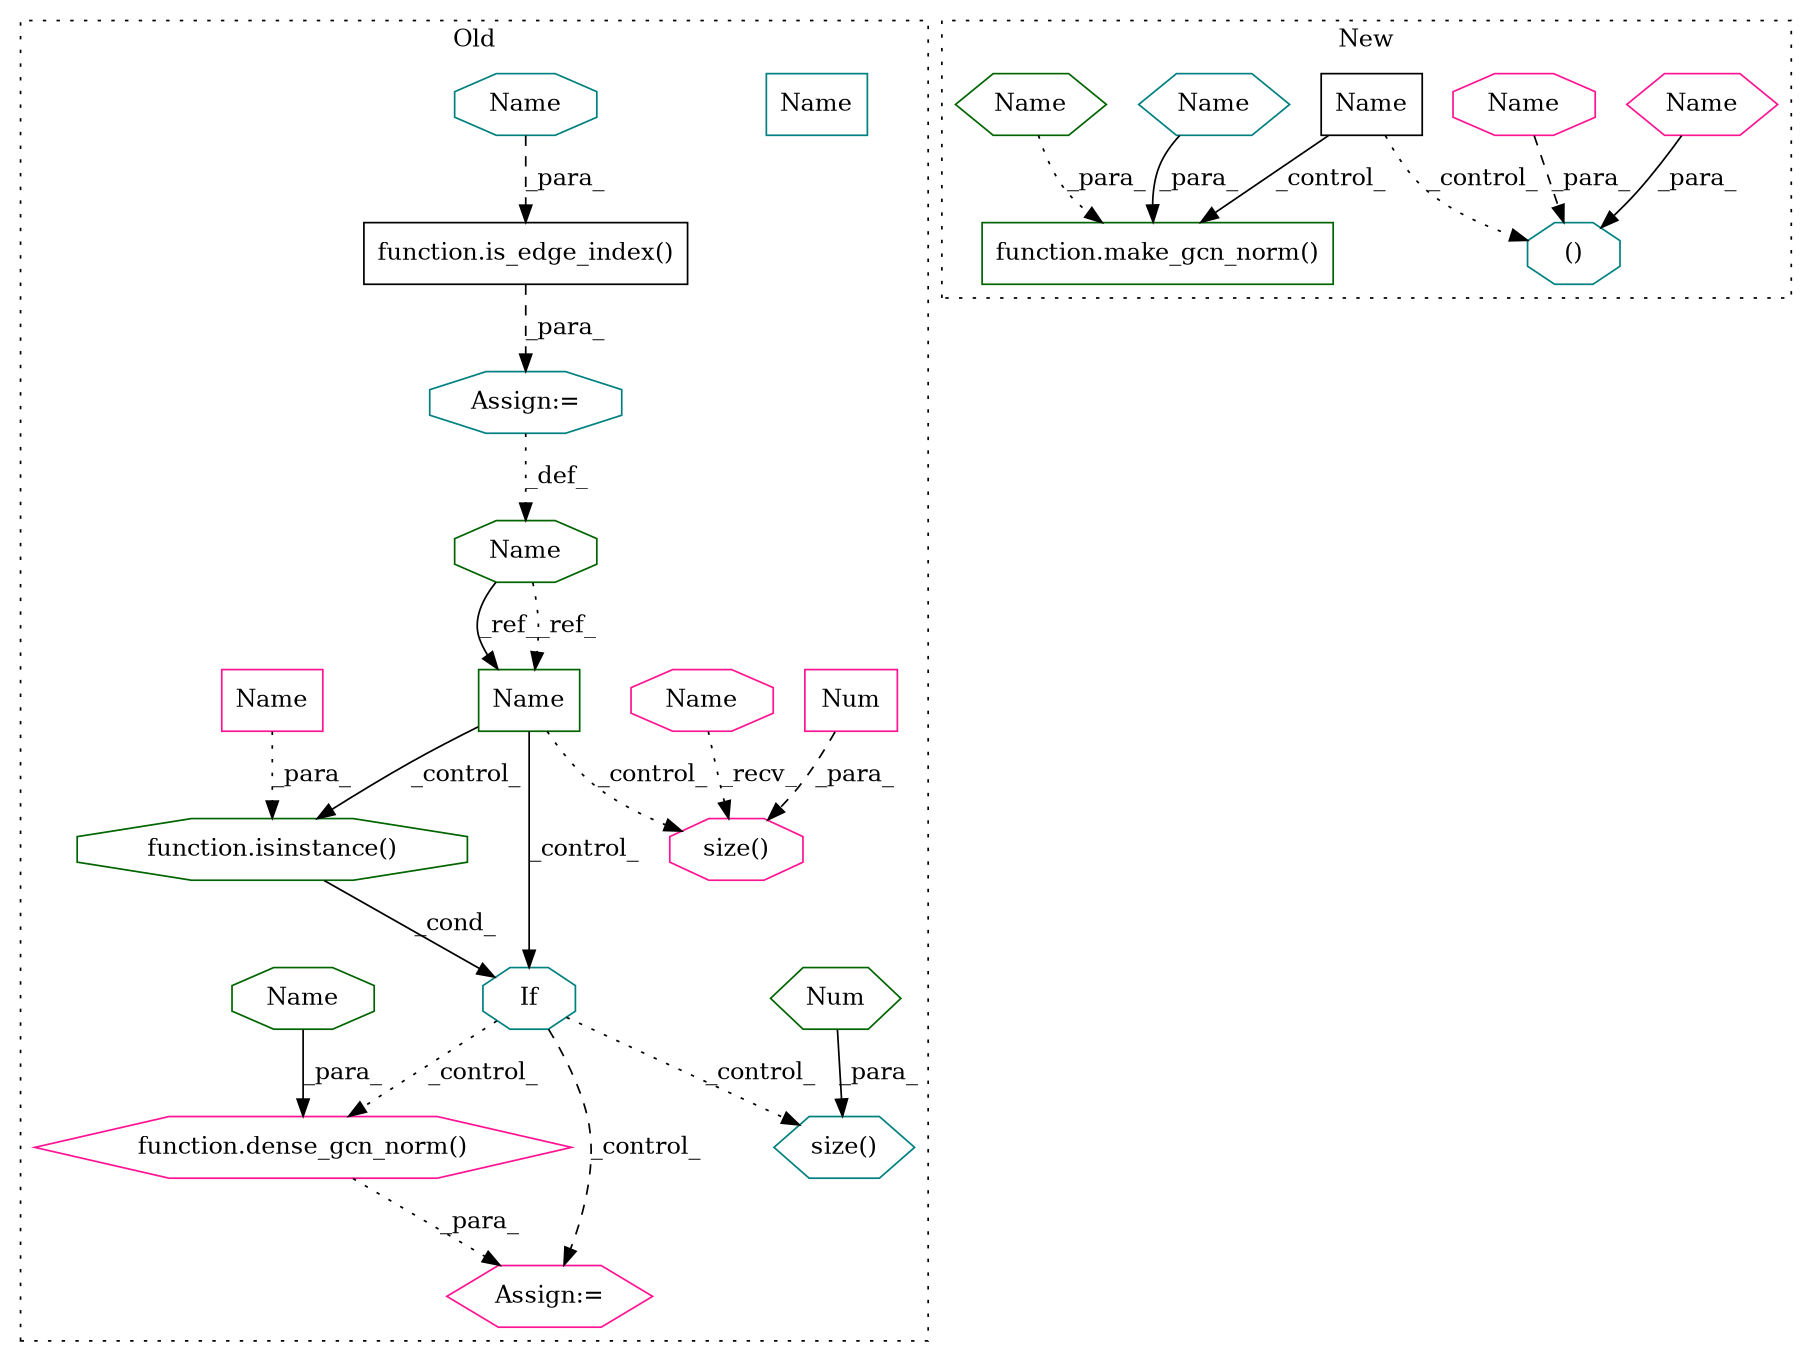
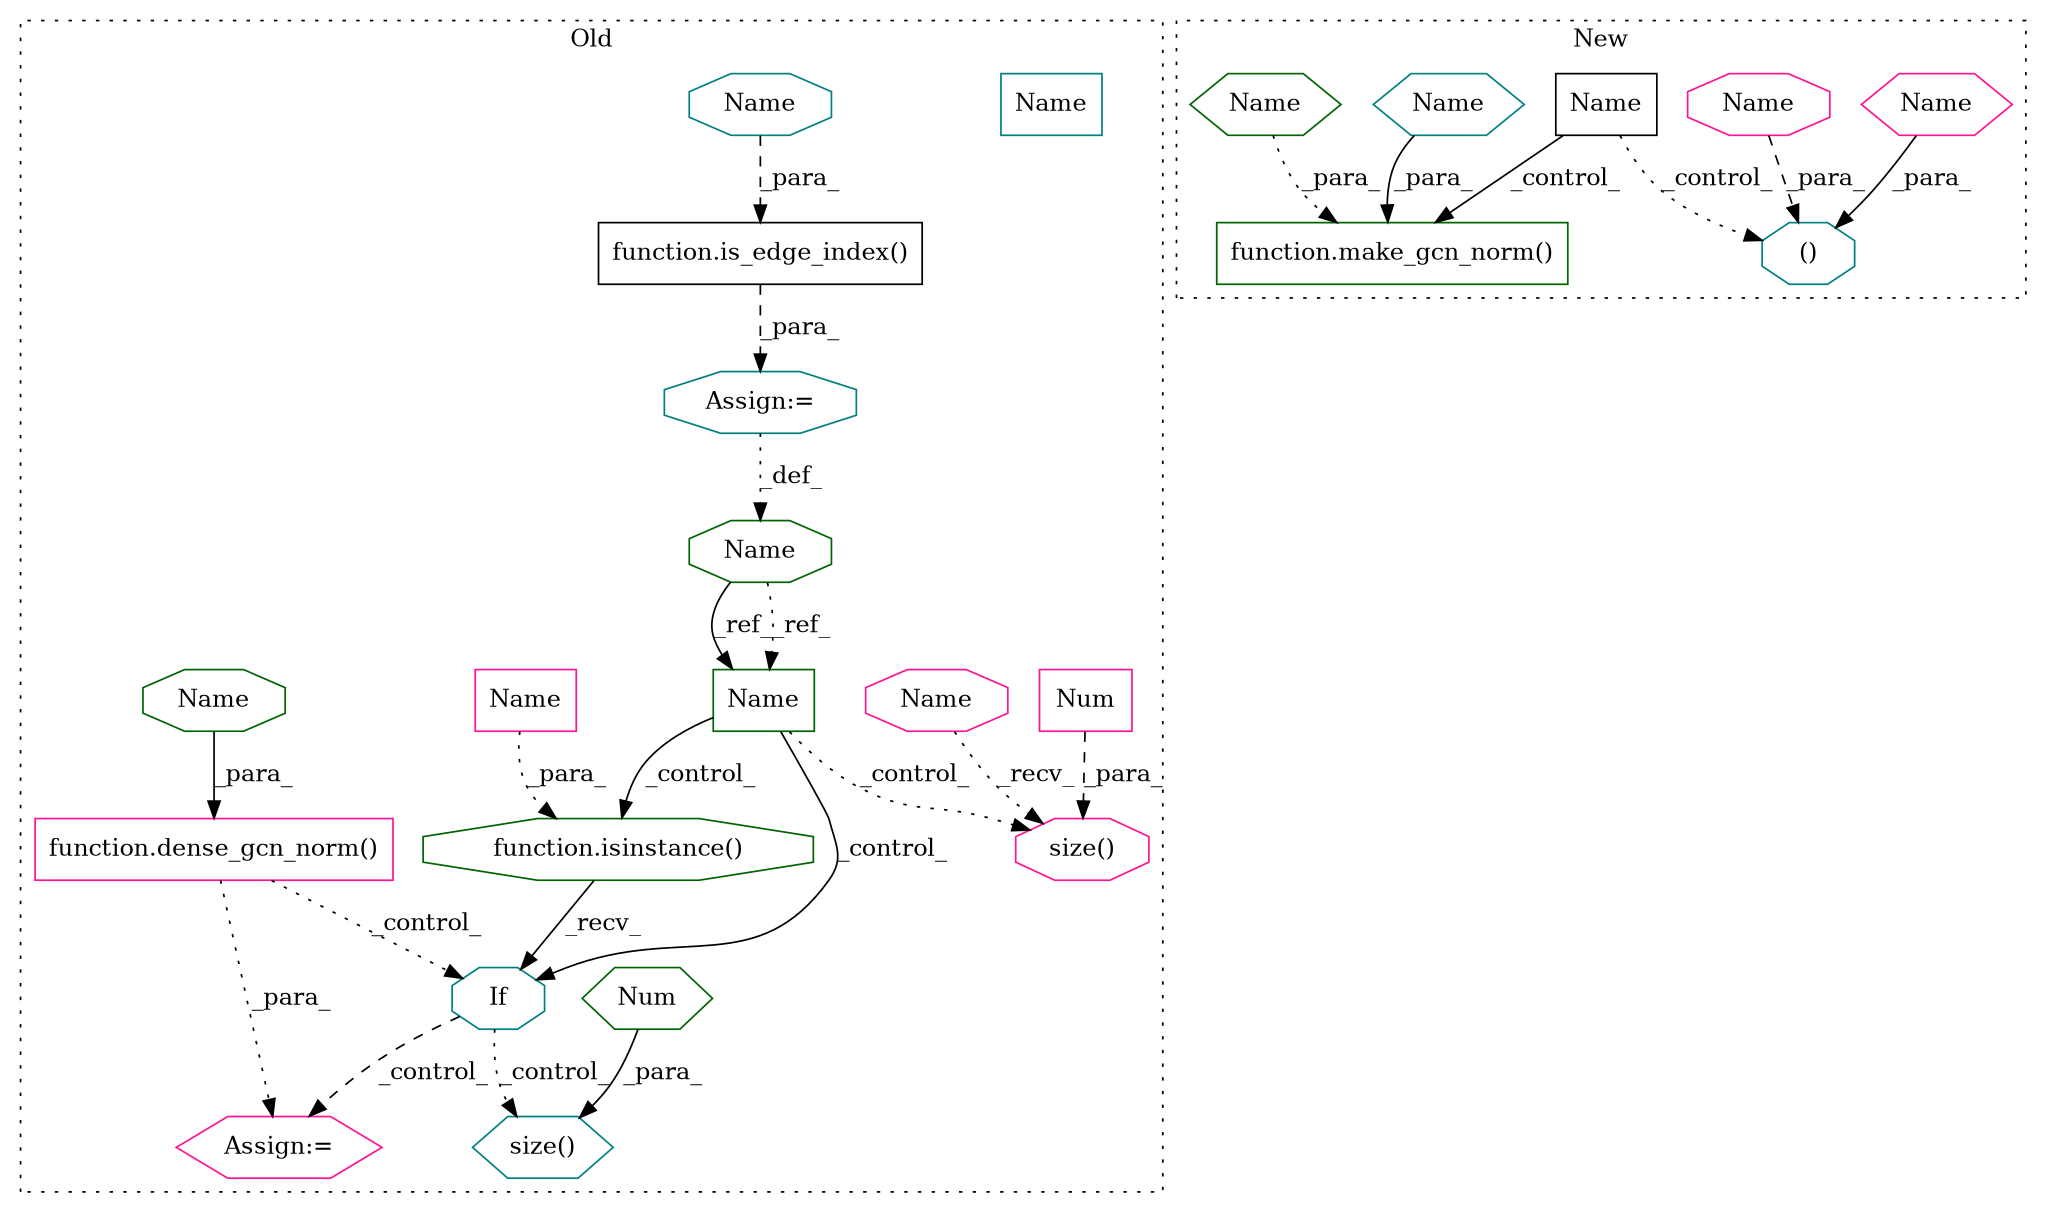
(456, 924) -> (604, 924)
(430, 1064) -> (359, 925)
(303, 1147) -> (214, 849)
